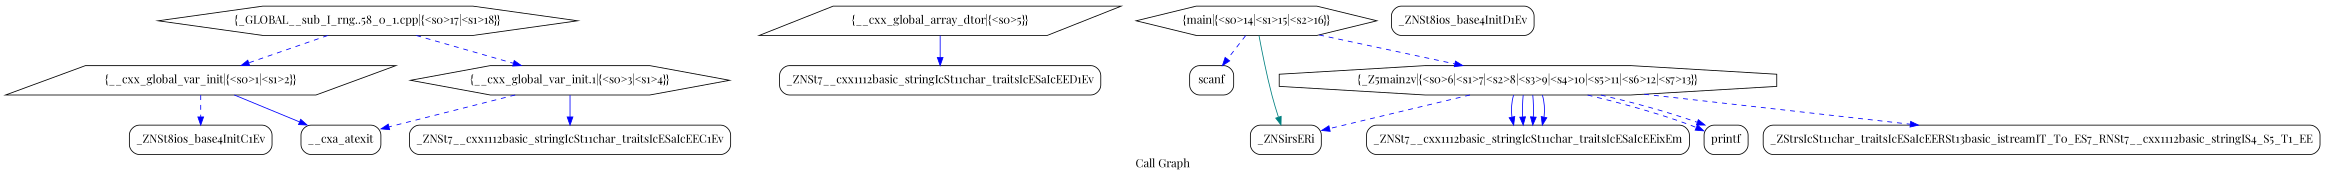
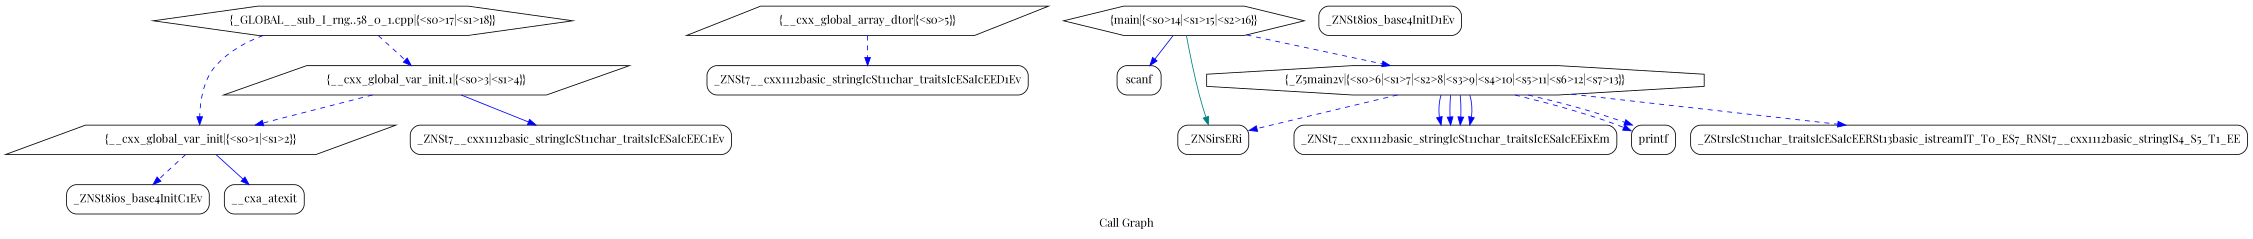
(940, 47) -> (868, 47)
(1237, 47) -> (1164, 47)
(570, 80) -> (427, 80)
(452, 111) -> (318, 109)
